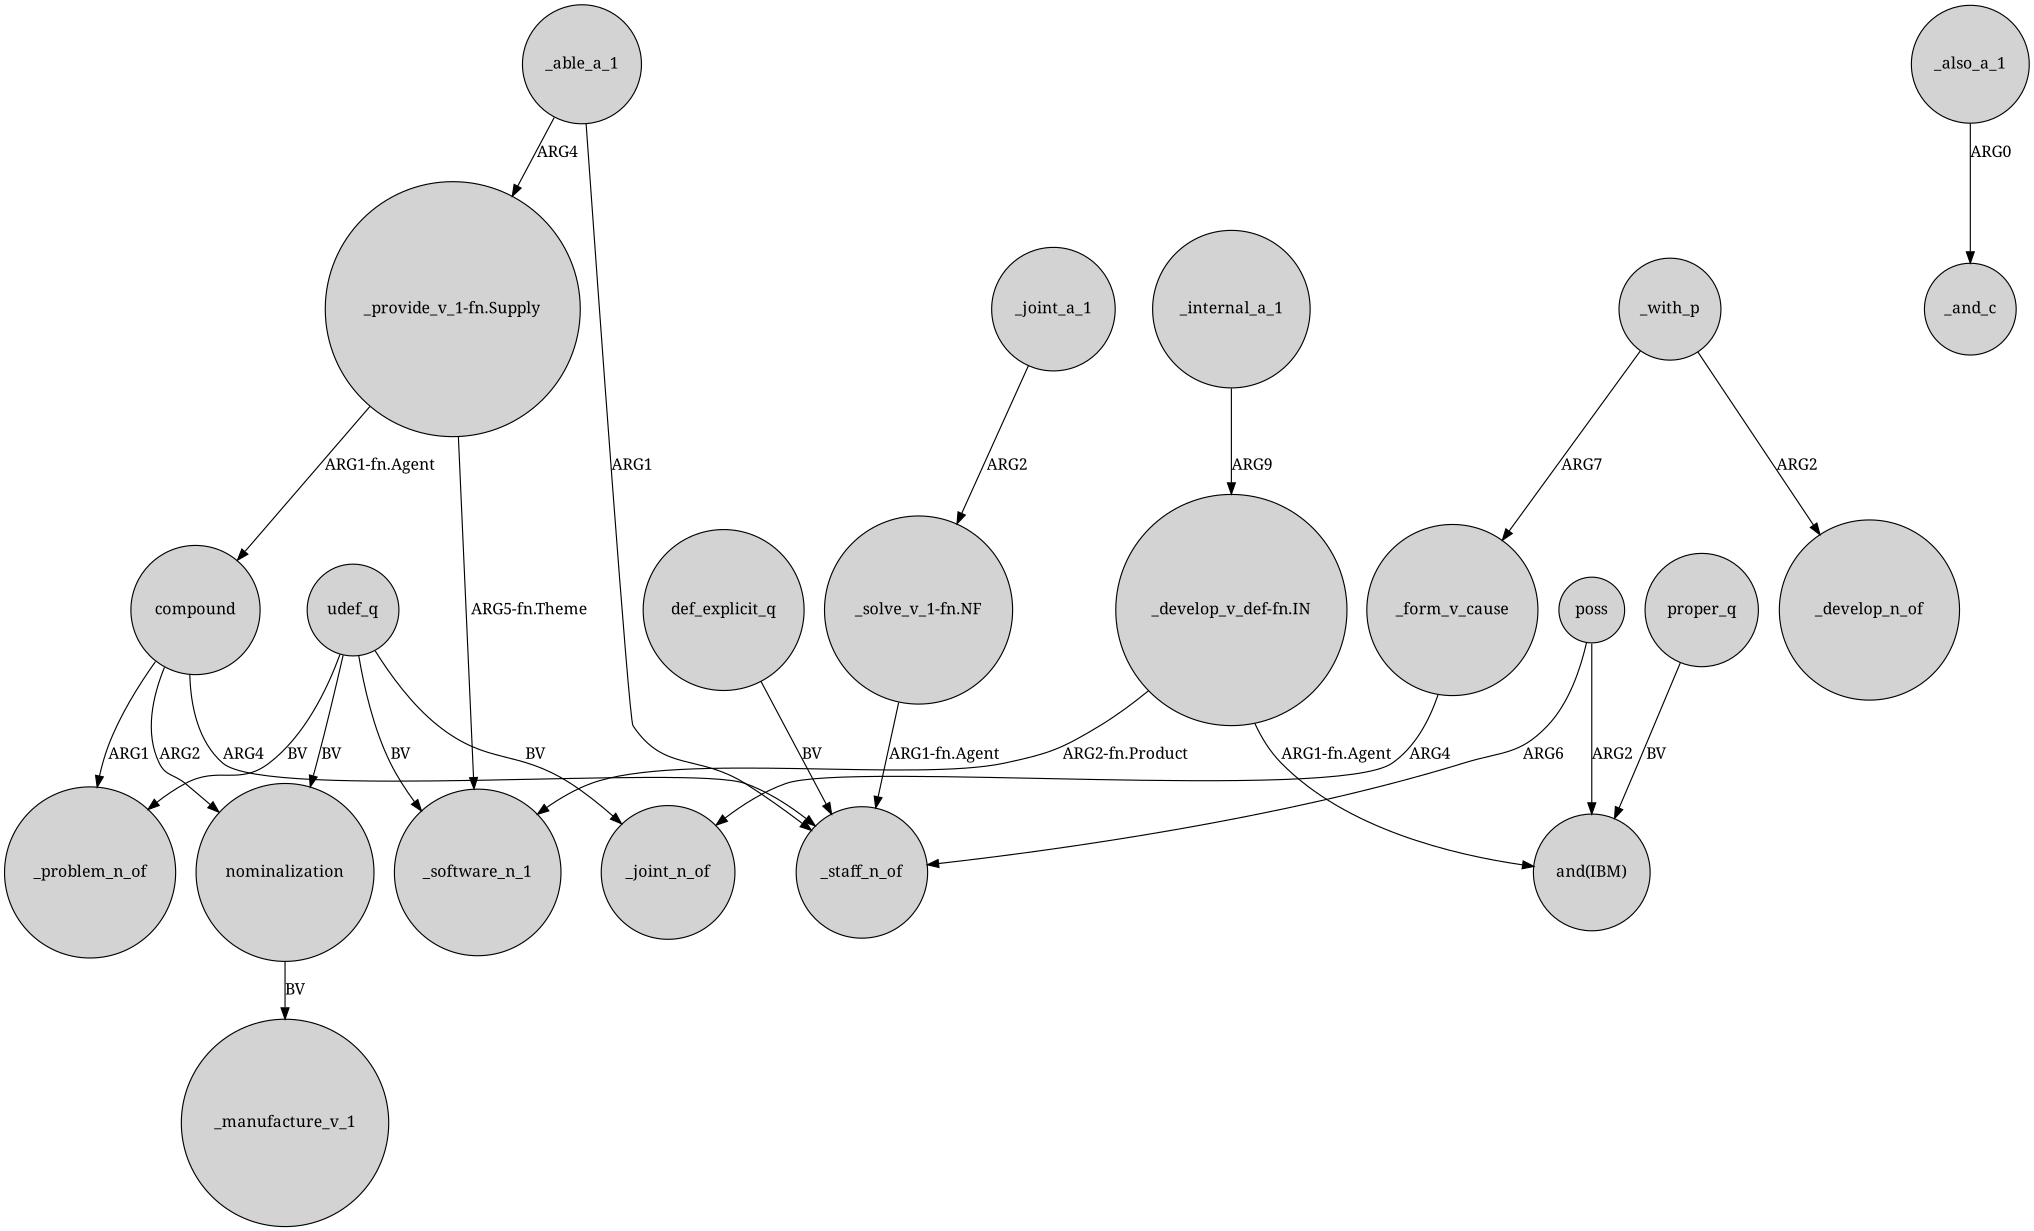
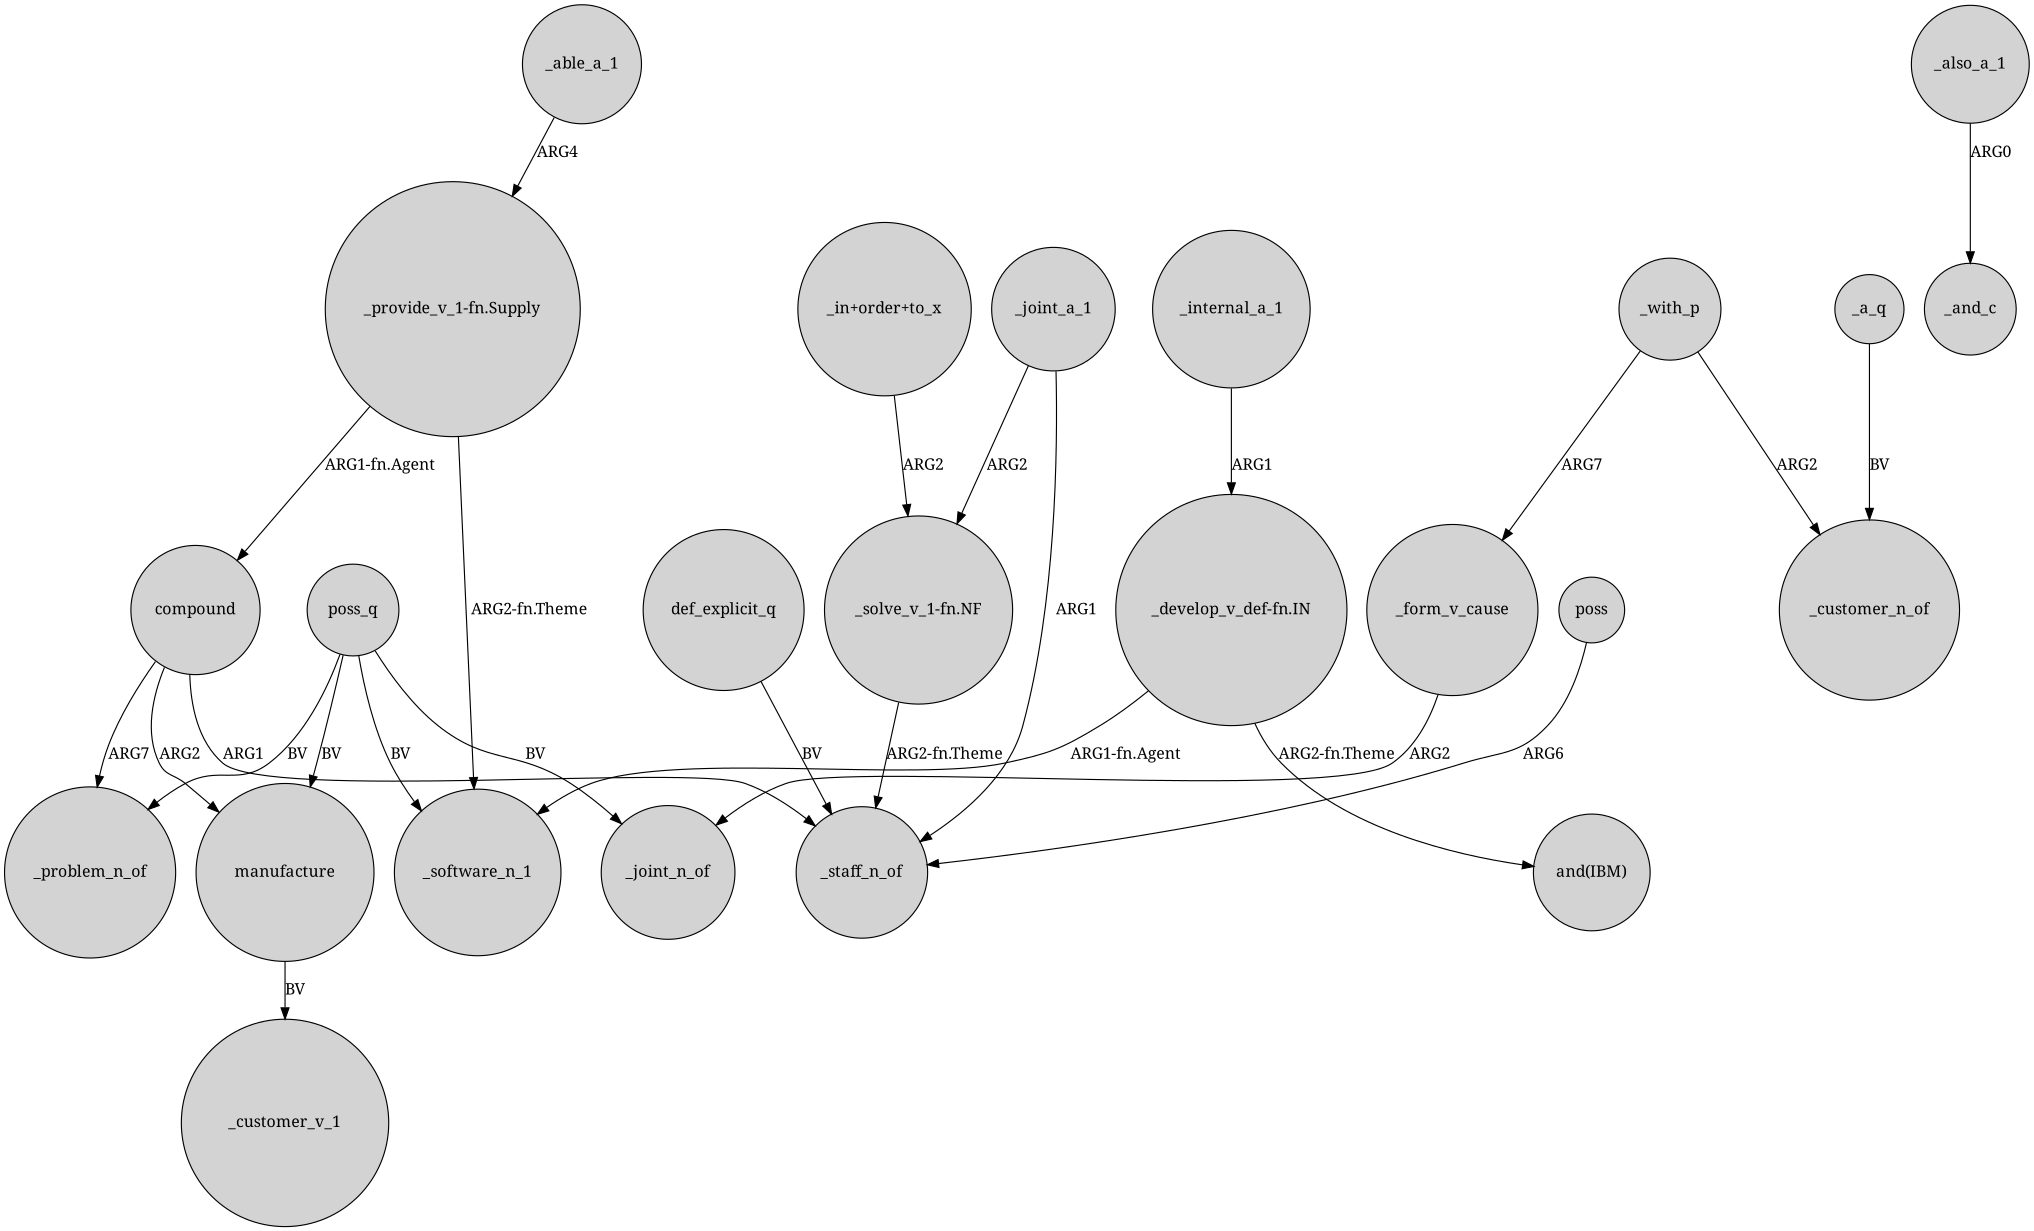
none -> (885, 309)
none -> (1869, 309)
(1252, 465) -> (1252, 465)
(615, 524) -> (1043, 623)
(353, 610) -> (353, 610)
(529, 610) -> (529, 610)
(1702, 610) -> none
(1869, 610) -> (1869, 610)
(1592, 723) -> none
(129, 755) -> (129, 755)
(244, 755) -> (244, 755)
(945, 755) -> (945, 755)
(1126, 755) -> (1126, 755)
(1337, 755) -> (1337, 755)
(1430, 755) -> (1430, 755)
(285, 872) -> (285, 872)
(285, 1123) -> (285, 1123)
